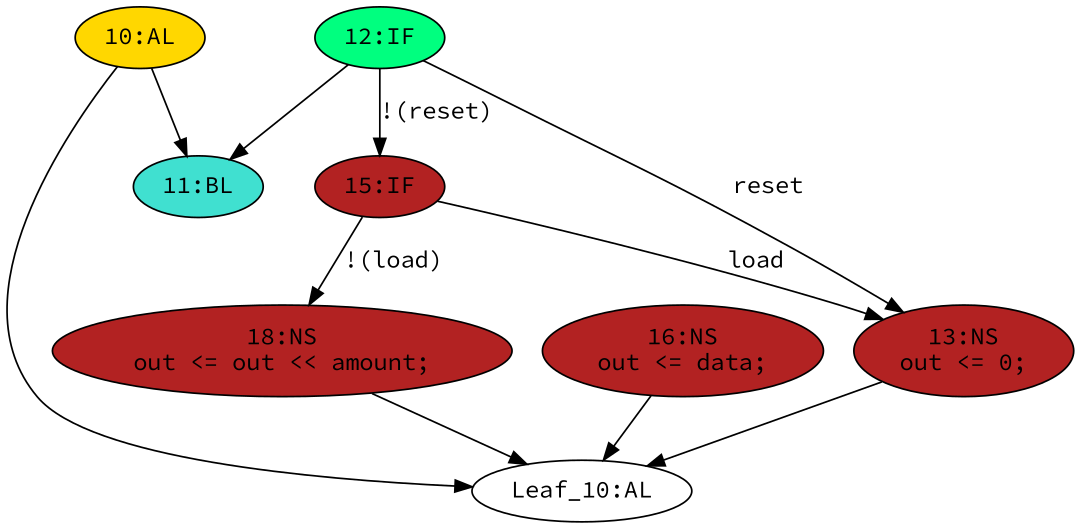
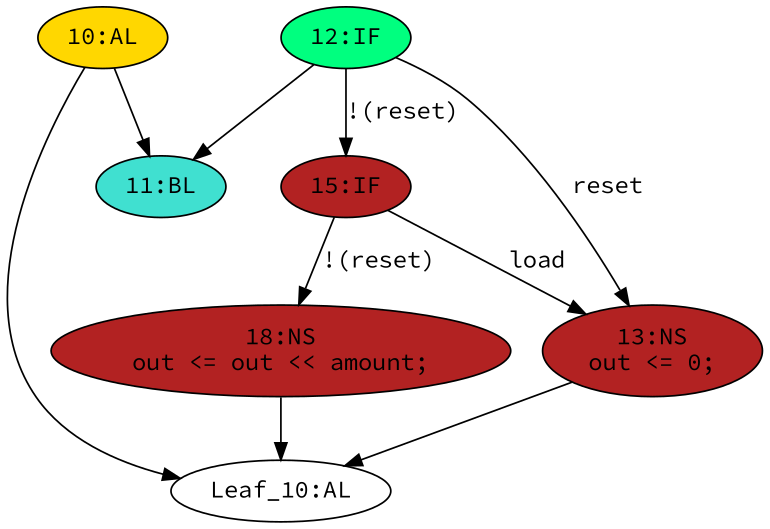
(394, 261) -> (379, 261)
(683, 351) -> none
